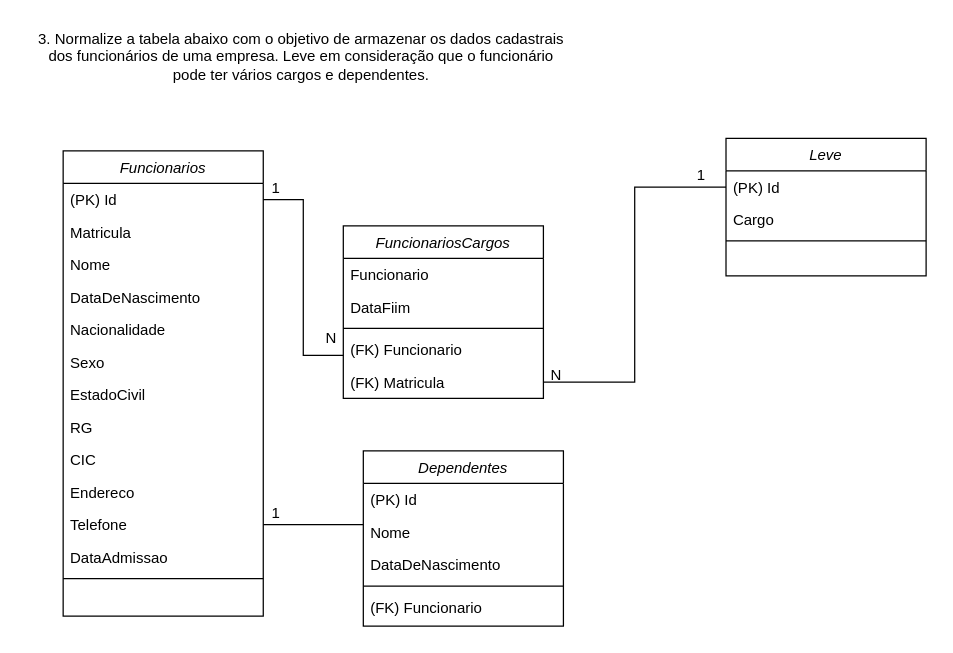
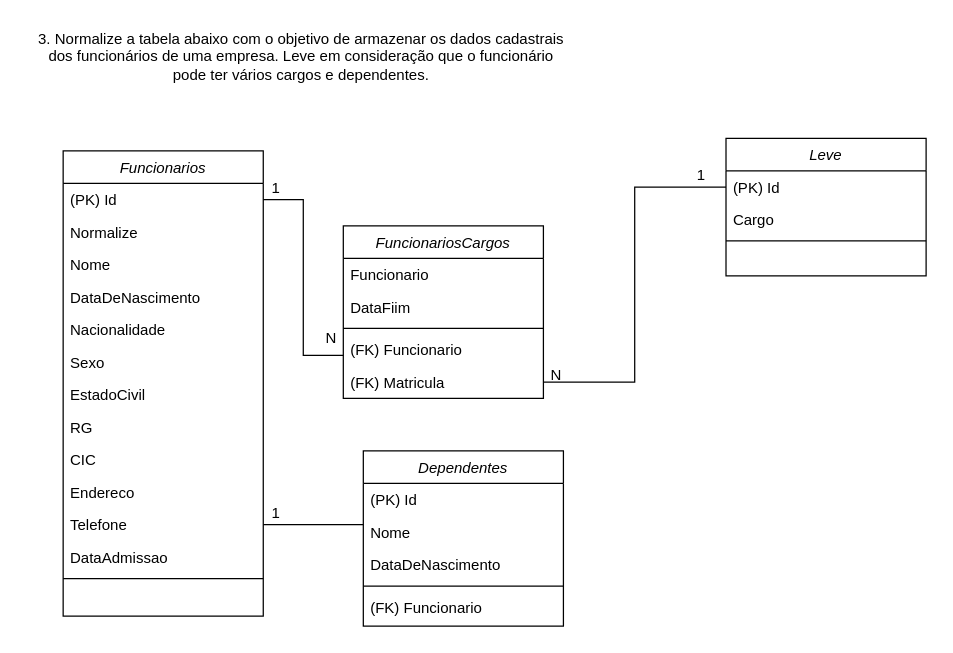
(104, 233) -> (104, 233)
